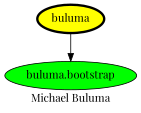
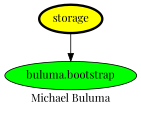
(71, 19) -> (71, 19)
